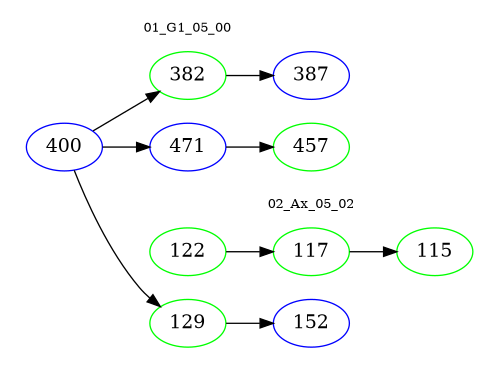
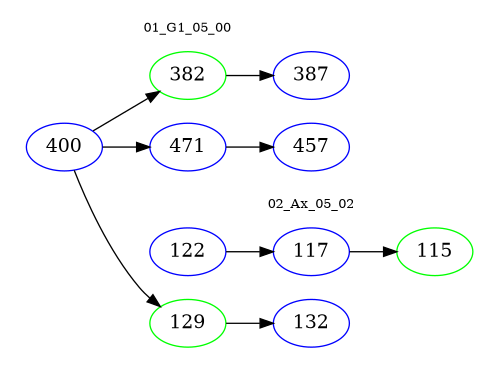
(311, 147) -> (311, 147)
(188, 252) -> (188, 252)
(311, 252) -> (311, 252)
(311, 323) -> (311, 323)
